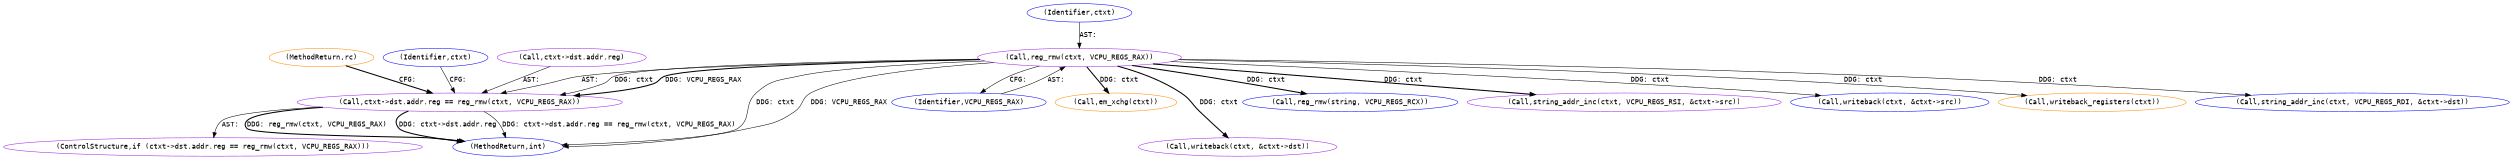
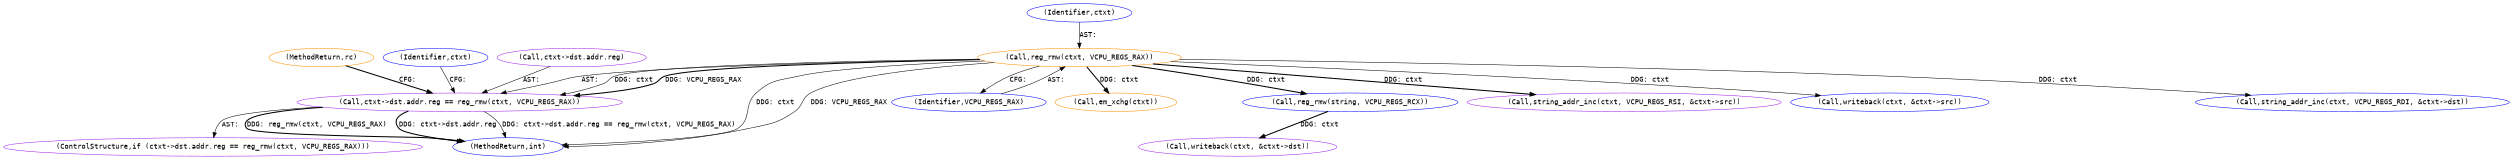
(1079, 58) -> (1079, 58)
(1177, 90) -> (1296, 124)
(2092, 102) -> none
